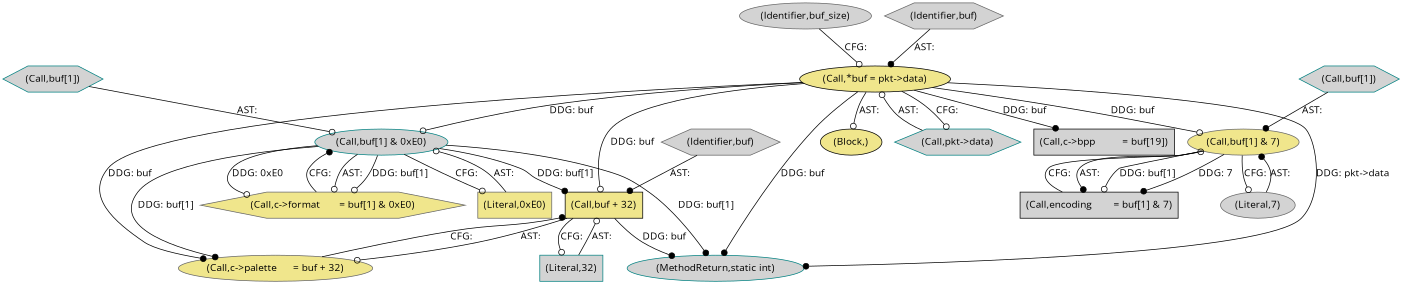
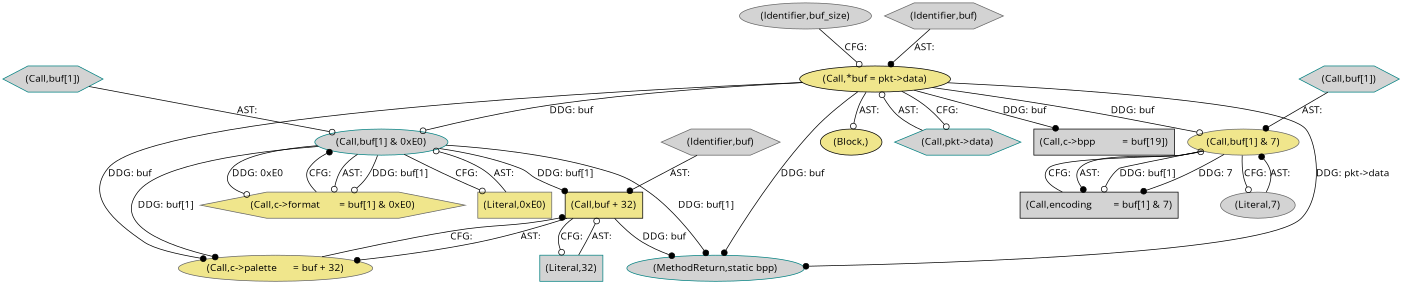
(675, 101) -> none
(465, 245) -> (465, 245)
(716, 268) -> (716, 268)
